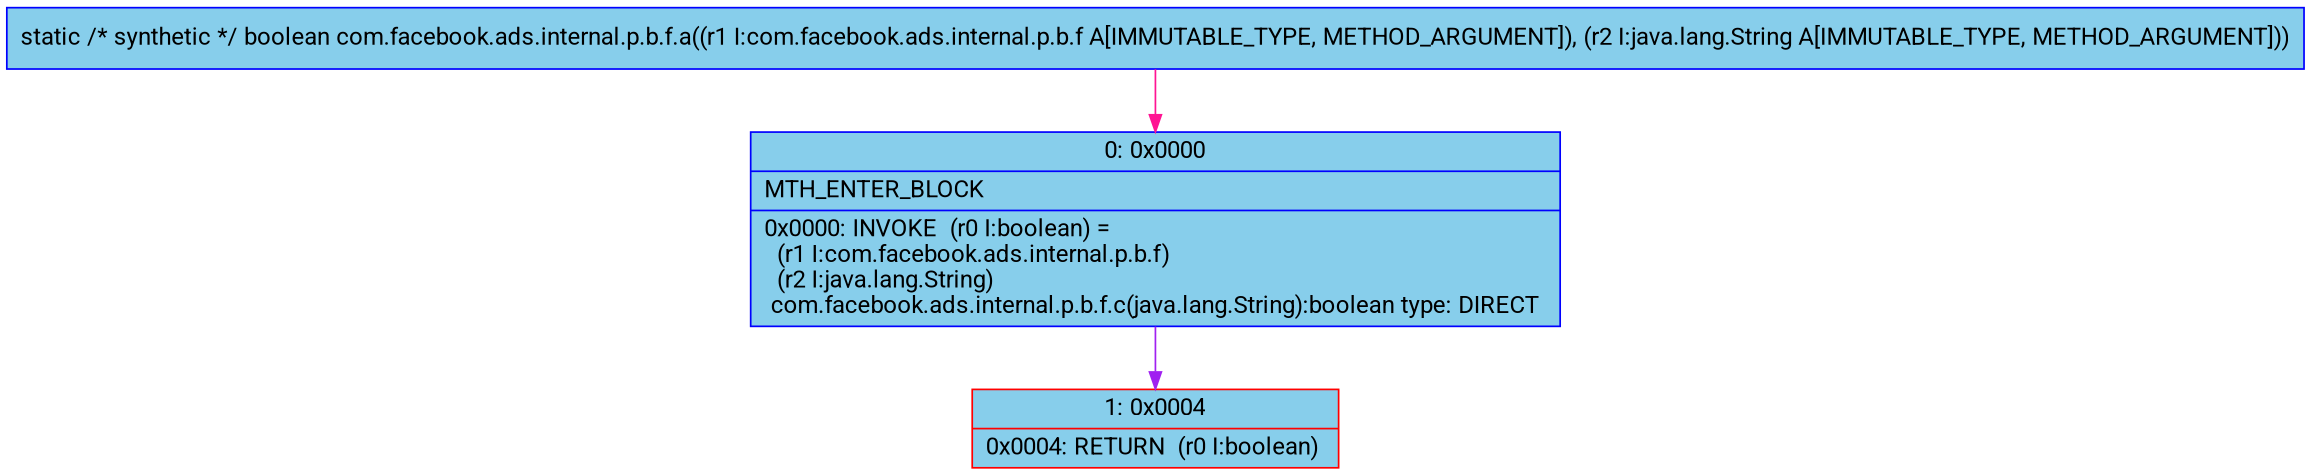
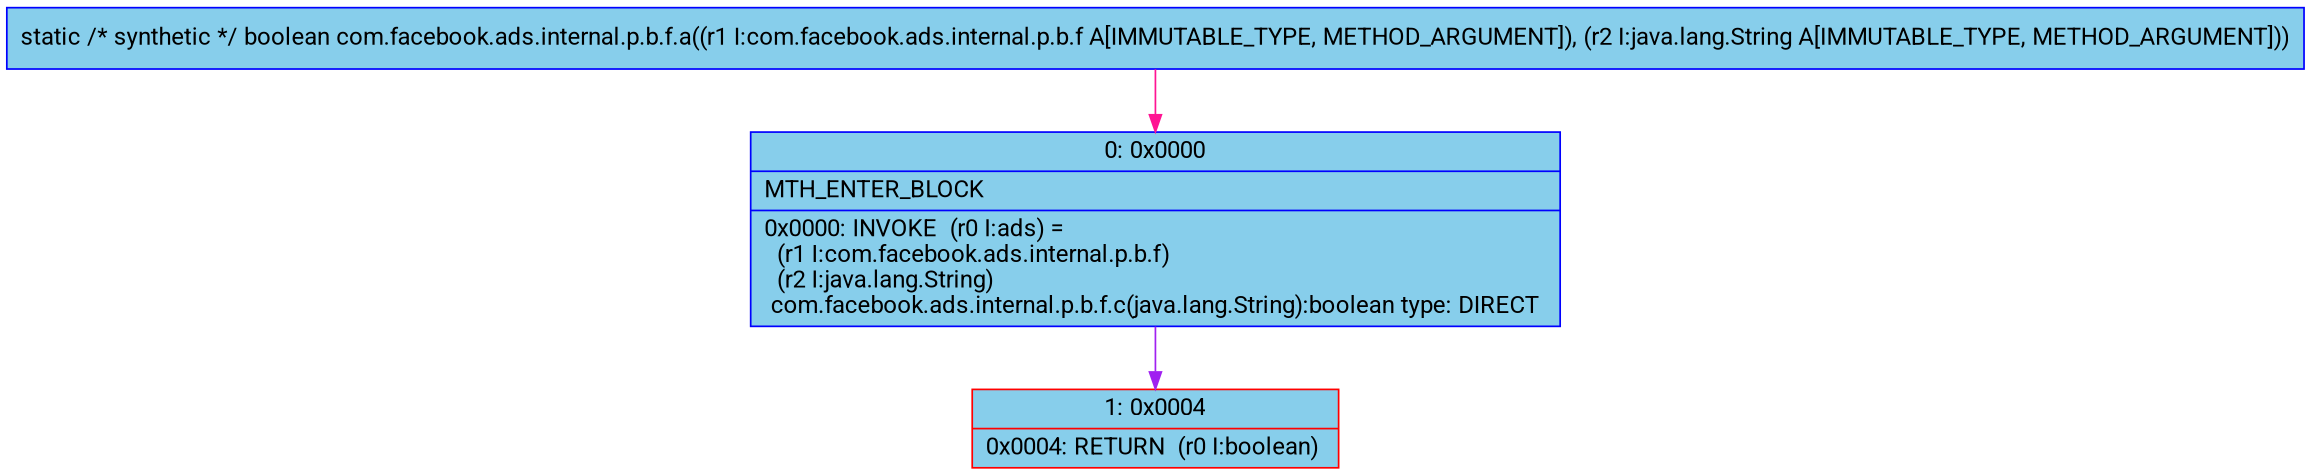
(941, 229) -> (918, 229)
